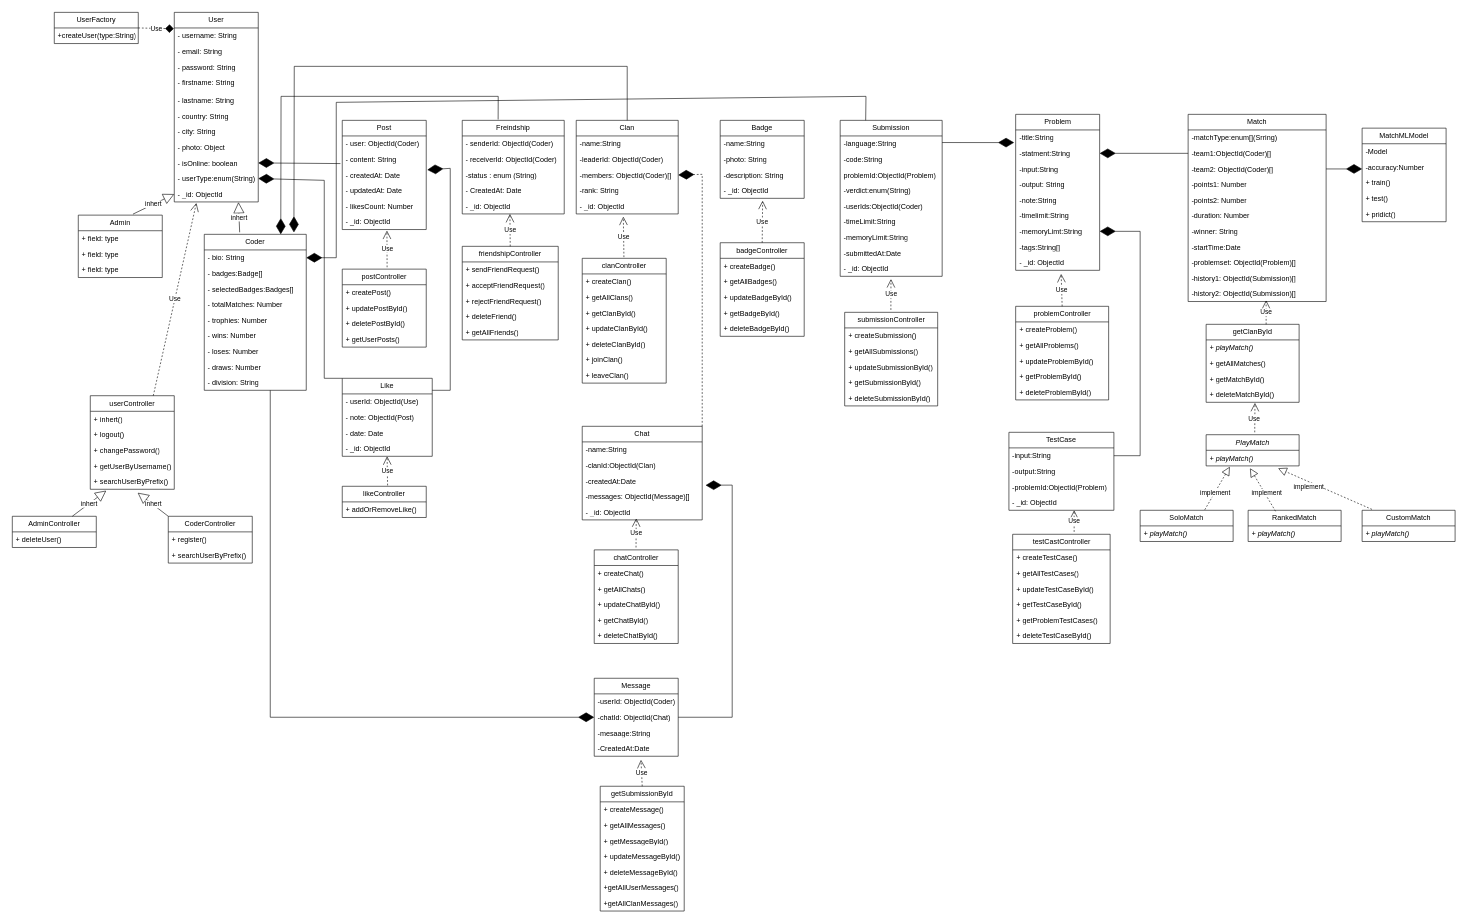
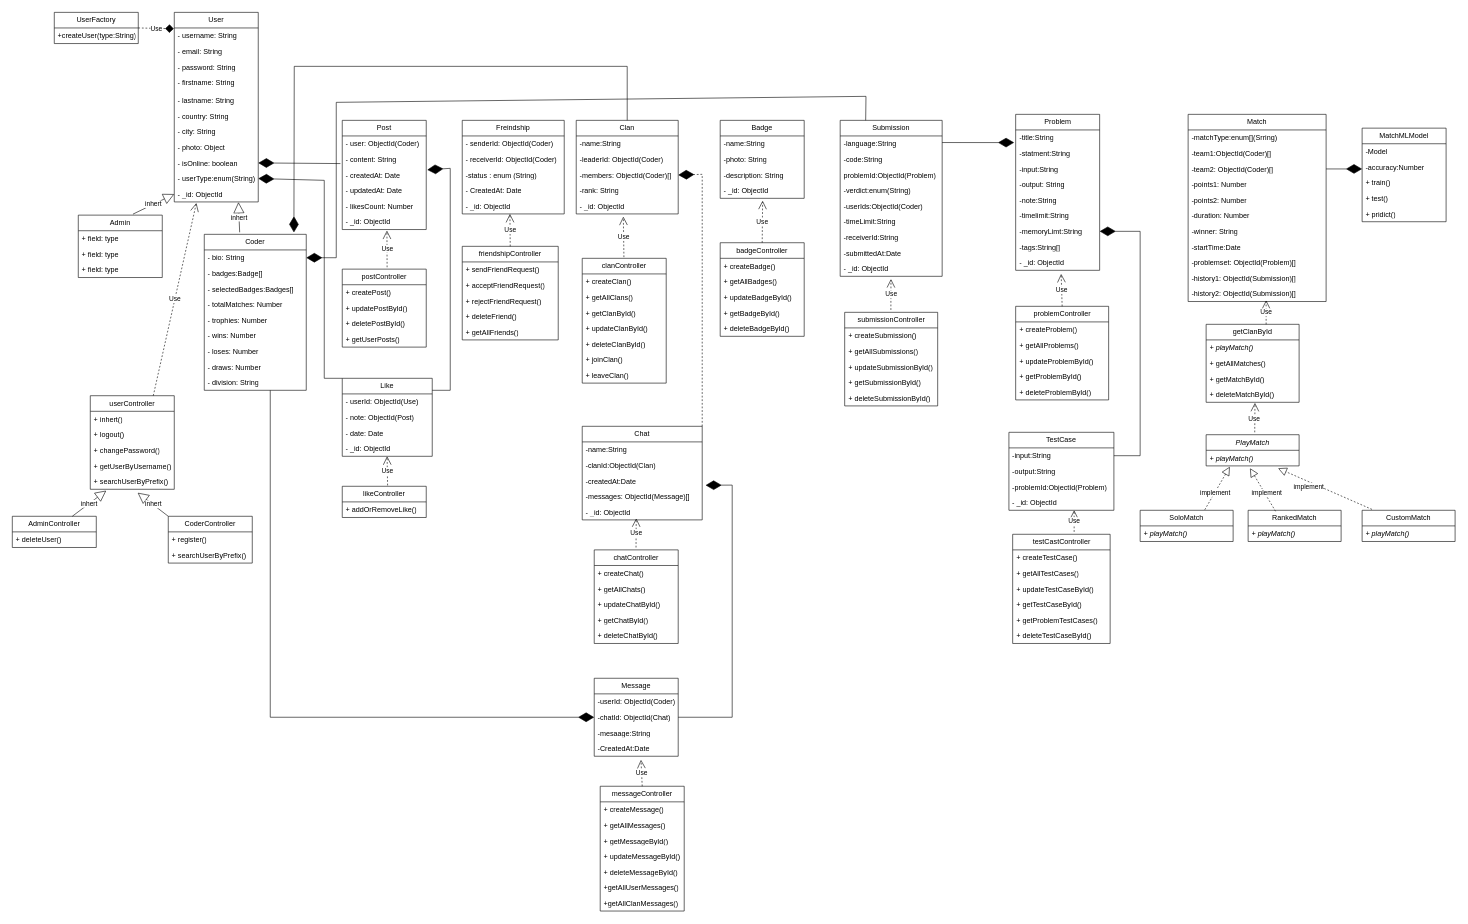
(390, 96) -> none
(1116, 153) -> none
(878, 238) -> (877, 238)
(642, 794) -> (642, 794)
